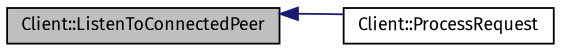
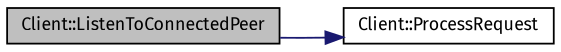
(321, 14) -> (303, 38)
